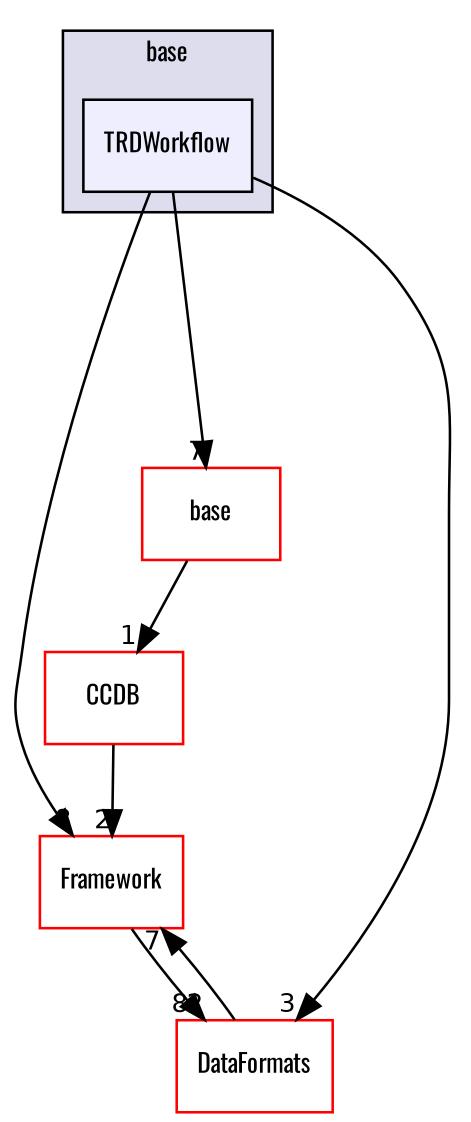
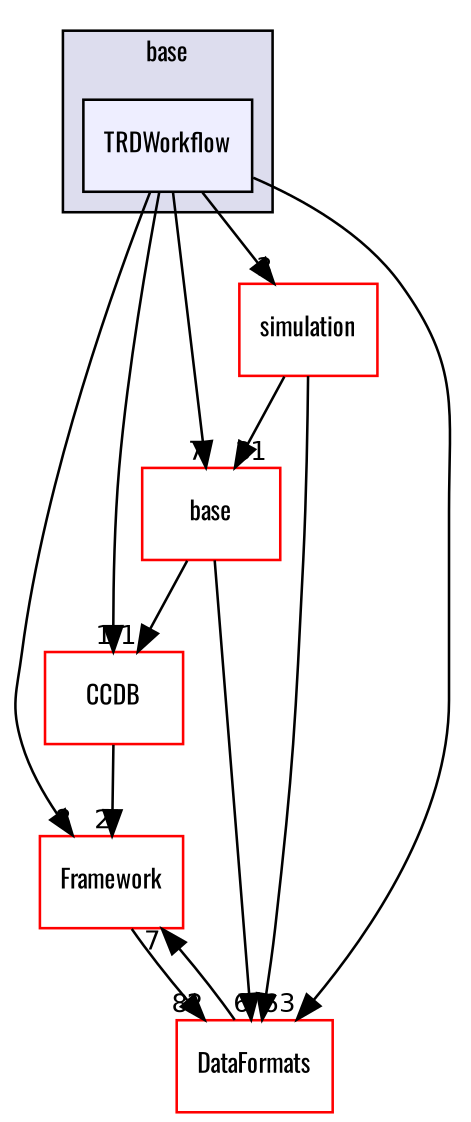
none -> (308, 330)
none -> (125, 408)
none -> (232, 777)
